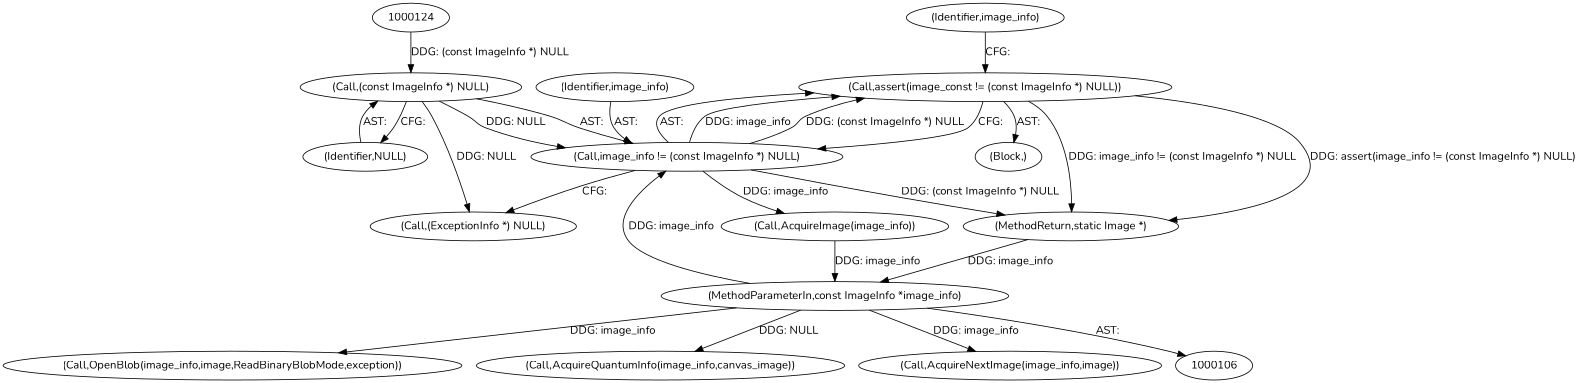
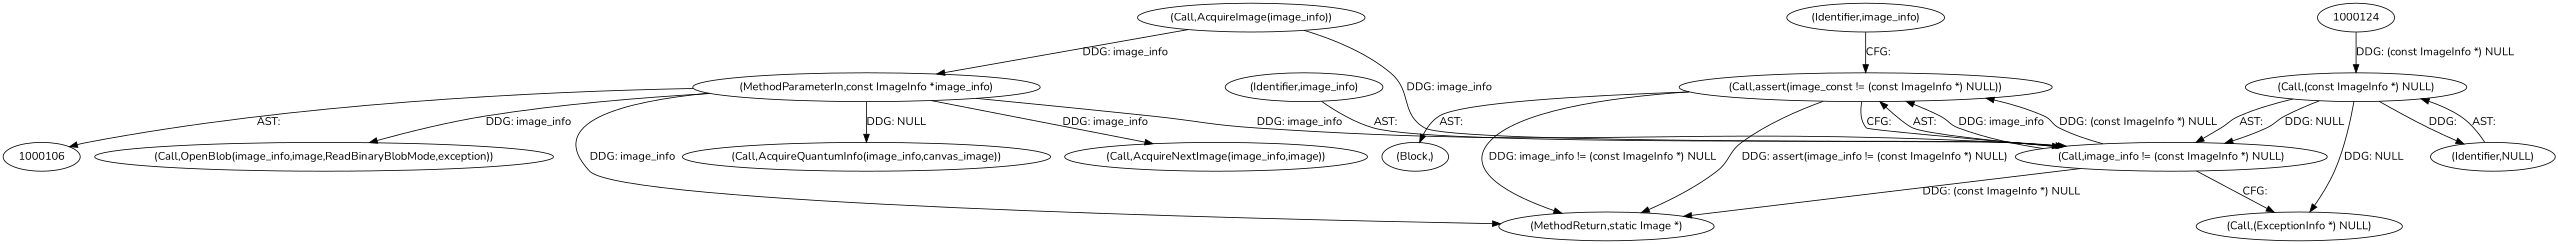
(414, 122) -> (2444, 122)
(738, 195) -> (1659, 140)
(958, 260) -> (950, 207)
